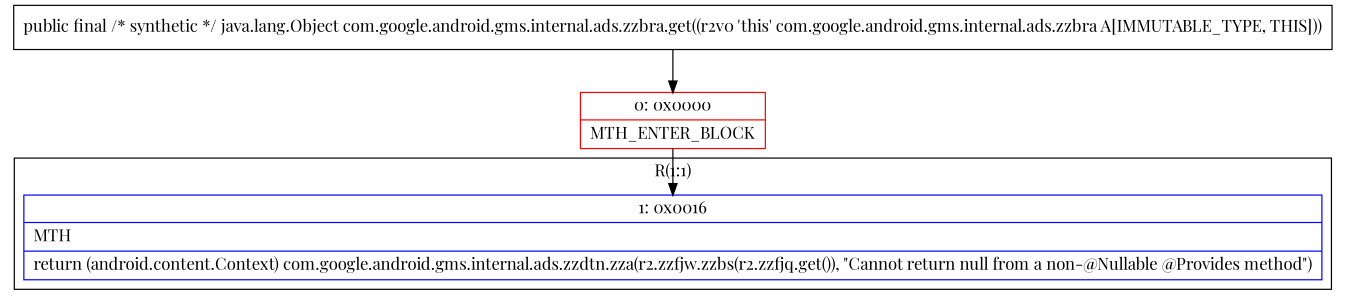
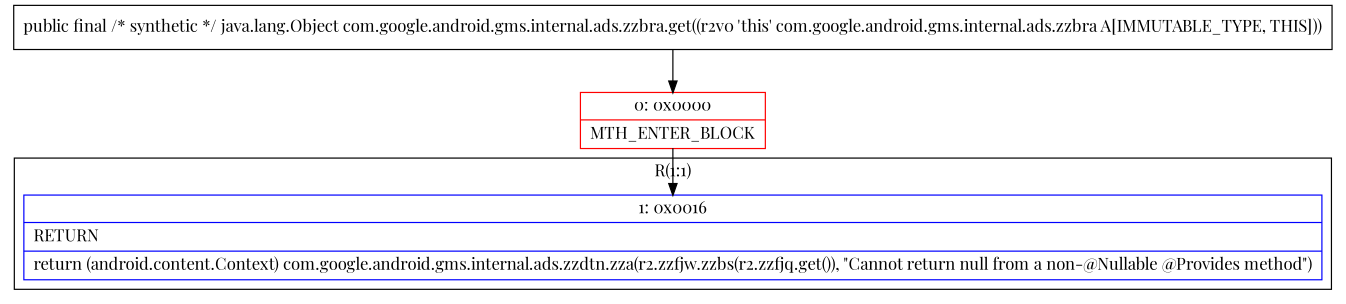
(52, 236) -> (66, 236)
